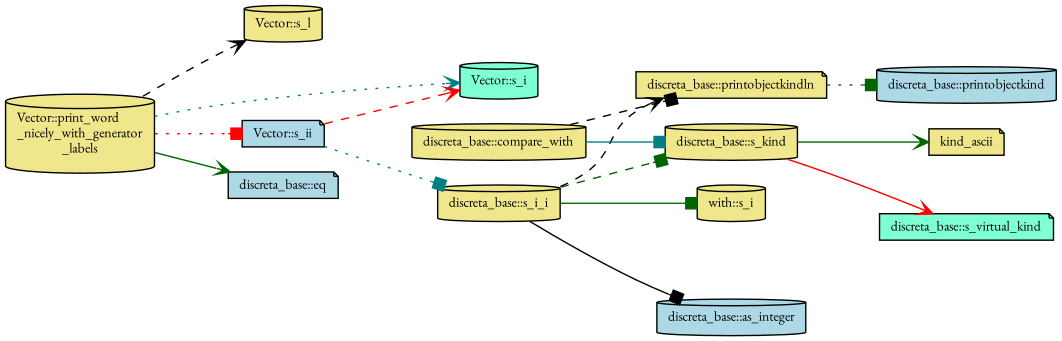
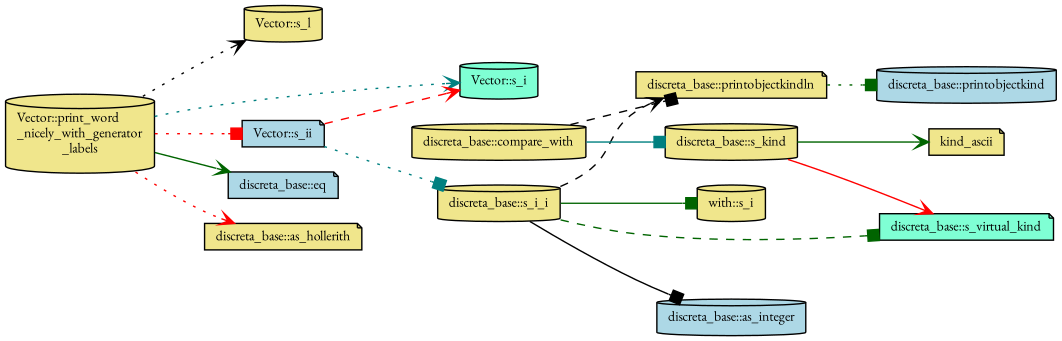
(187, 71) -> (187, 71)
(607, 175) -> (712, 239)
none -> (283, 237)
